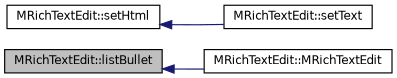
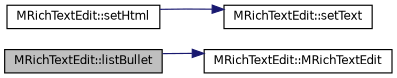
(198, 25) -> (186, 9)
(189, 69) -> (177, 53)
